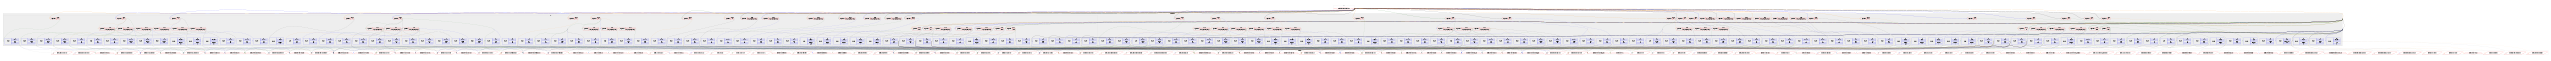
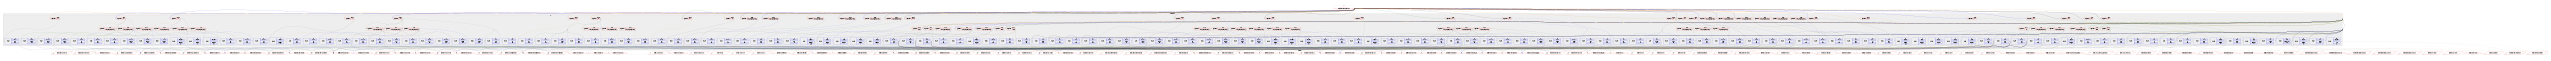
(638, 53) -> none
